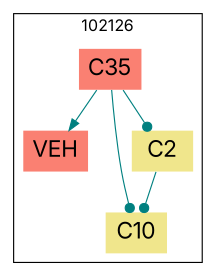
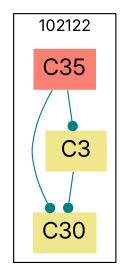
(108, 27) -> (65, 27)
(56, 151) -> none
(162, 151) -> (76, 151)
(136, 233) -> (65, 233)
